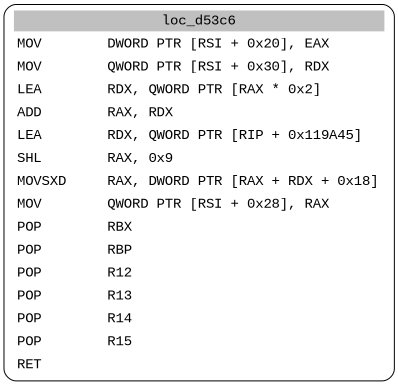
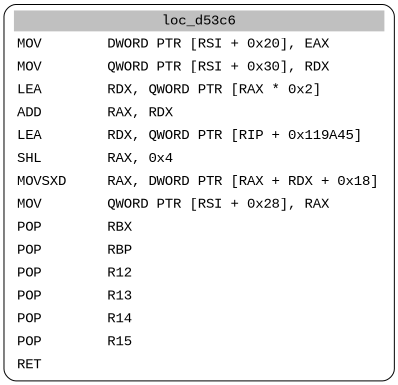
(95, 158) -> (95, 158)
